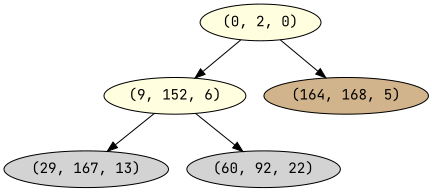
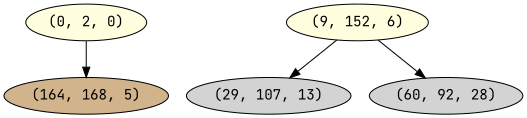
(222, 56) -> none
(86, 169) -> (269, 96)
(264, 169) -> (446, 96)
